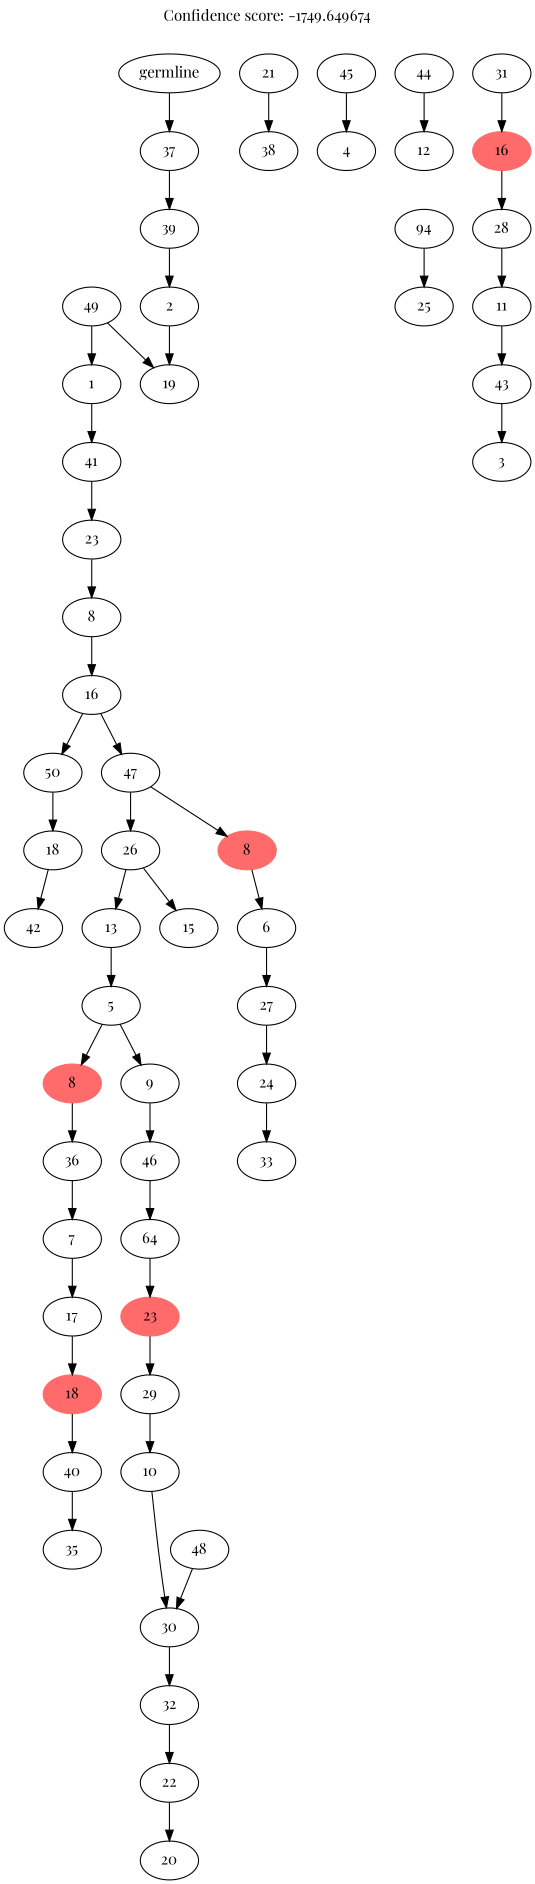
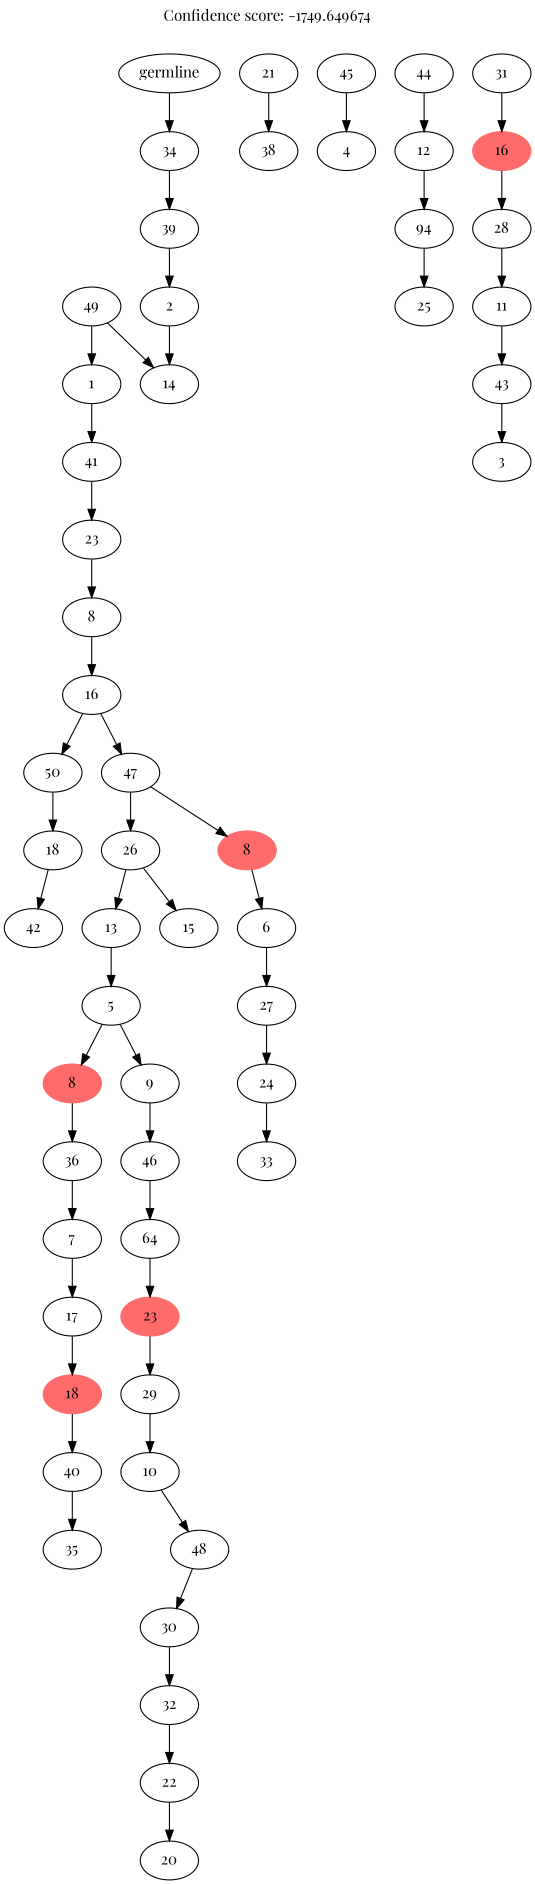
(169, 151) -> (169, 151)
none -> (424, 185)
(169, 384) -> (169, 384)
(158, 1544) -> (172, 1506)
